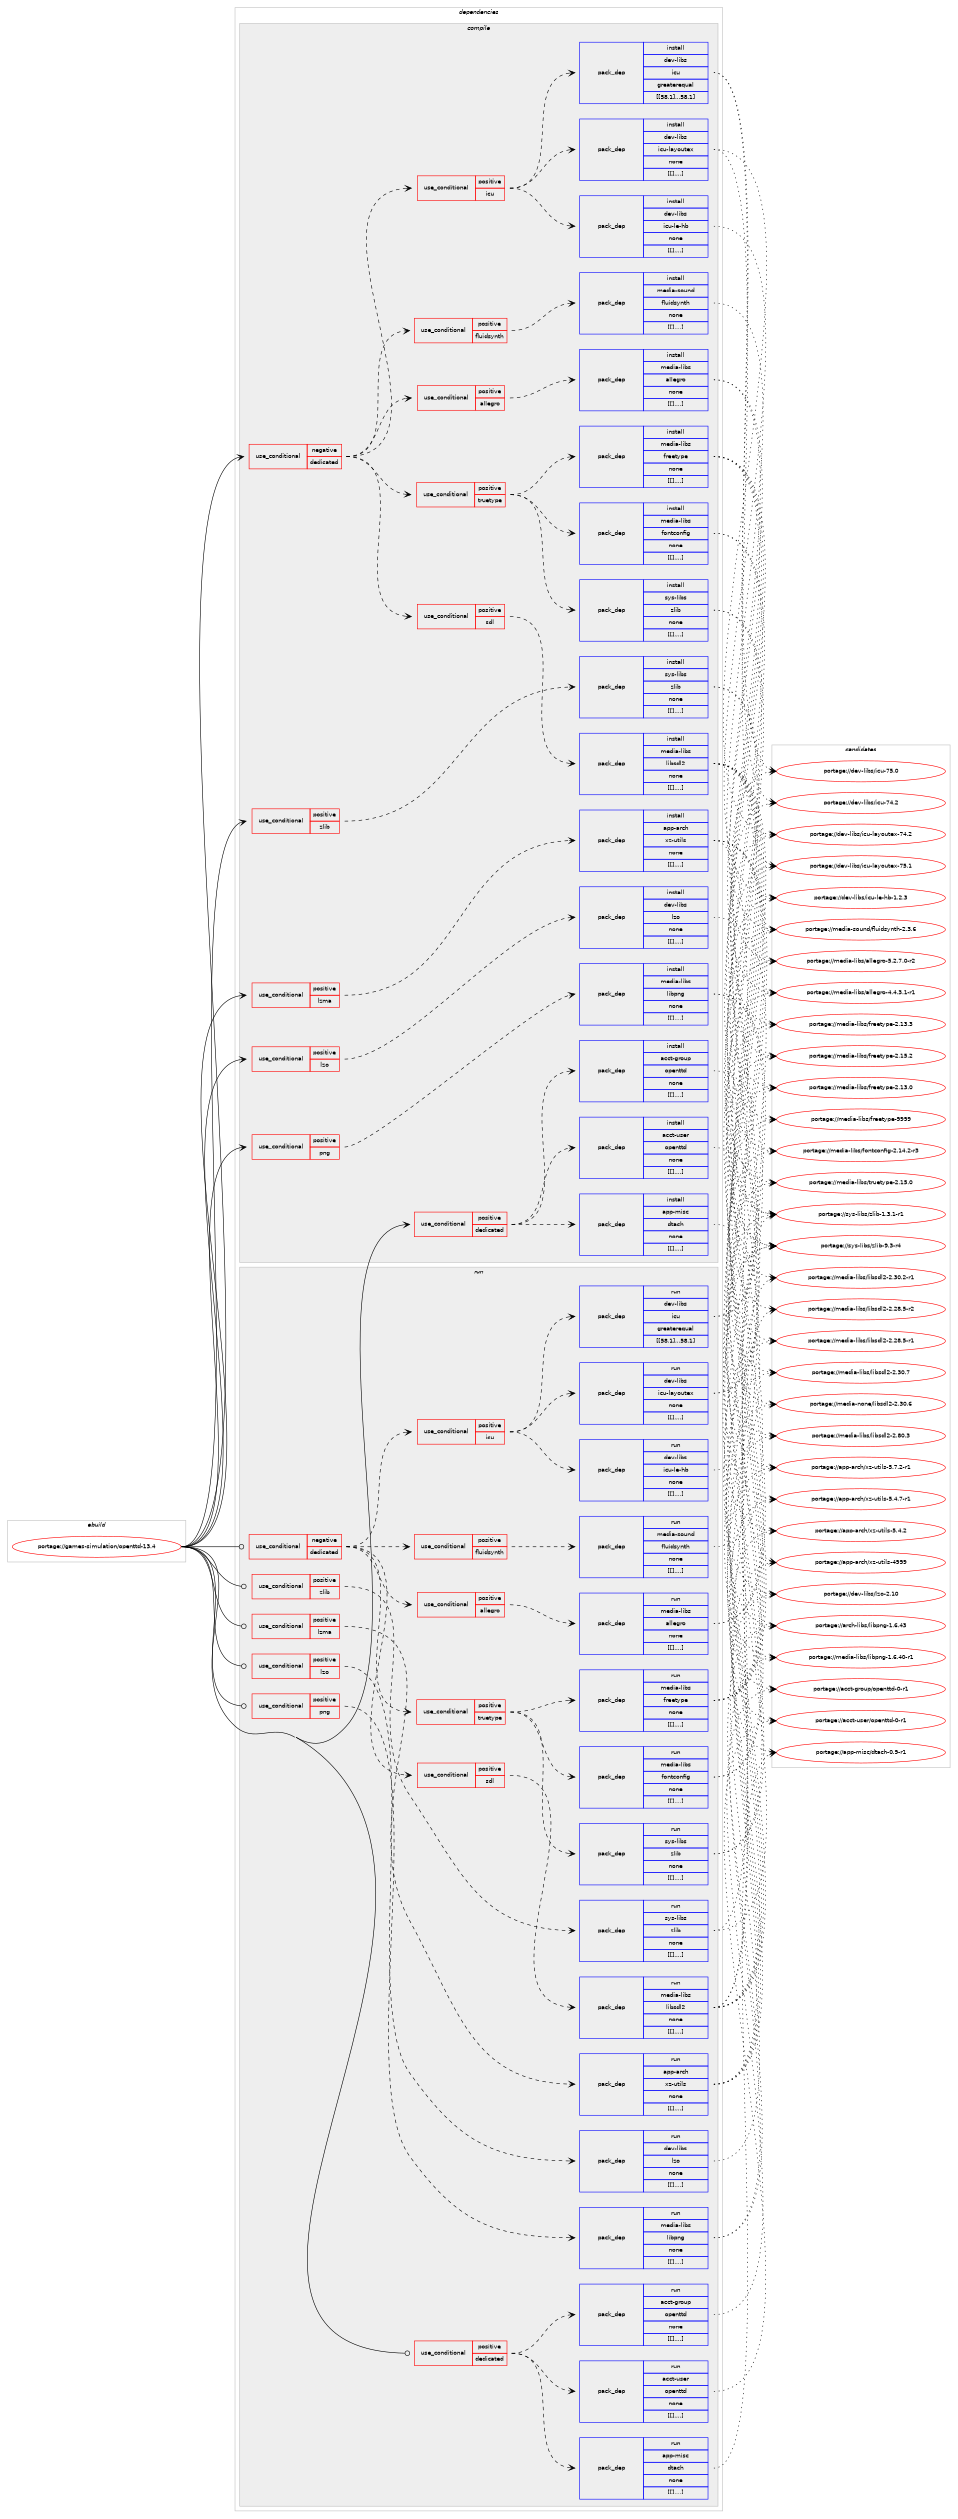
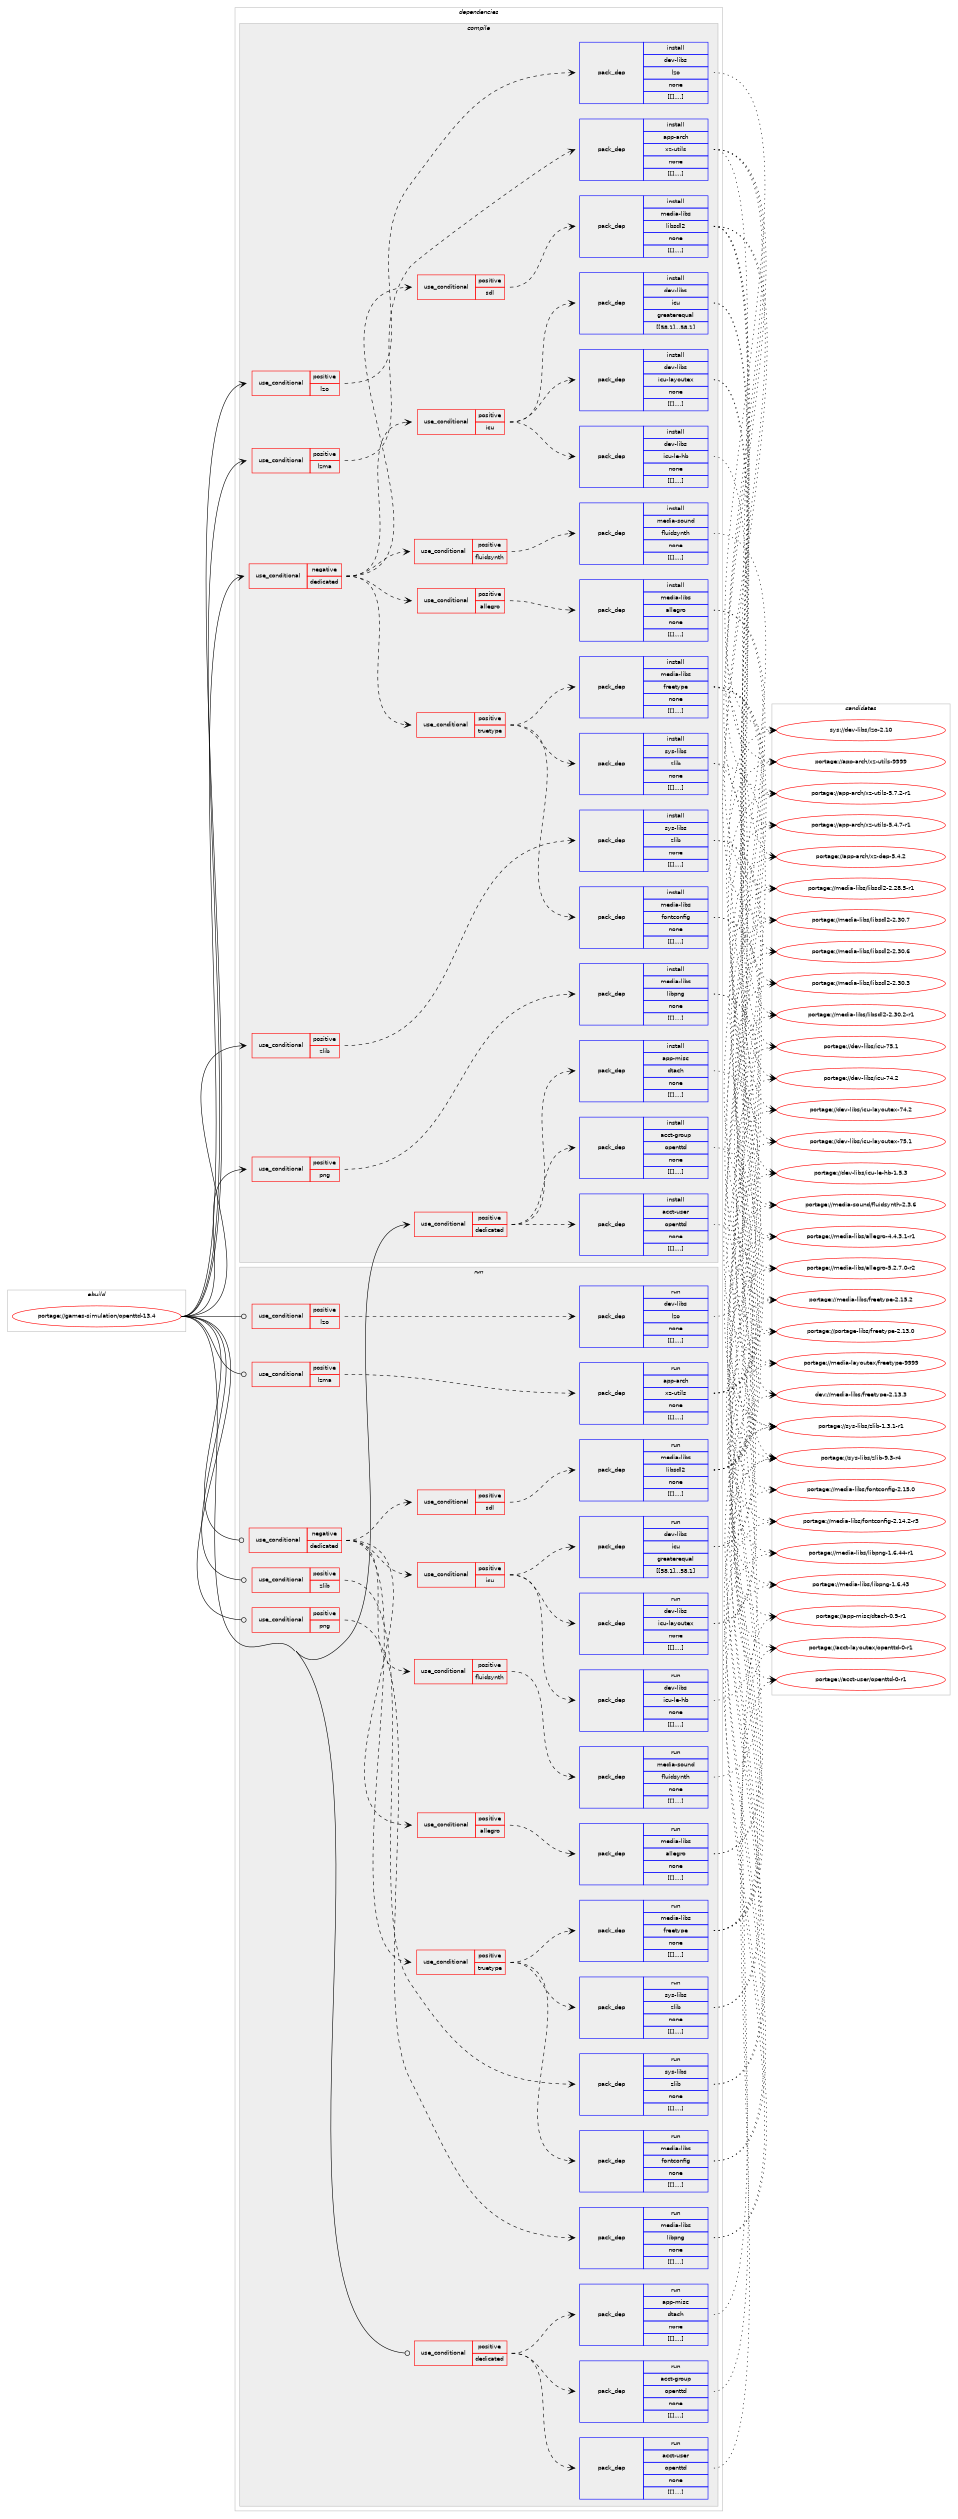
(861, 771) -> (861, 1047)
(861, 898) -> (861, 1173)
(861, 1025) -> (861, 1395)
(861, 1088) -> (861, 1332)
(861, 1119) -> (861, 1363)
(861, 1183) -> (861, 1490)
(861, 1309) -> none
(861, 1404) -> (861, 952)
(861, 1436) -> (861, 983)
(861, 1531) -> (861, 857)
(861, 1563) -> (861, 762)
(861, 1594) -> (861, 730)
(861, 1626) -> (861, 1585)
(861, 1658) -> (861, 1553)
(861, 1689) -> (861, 1648)
